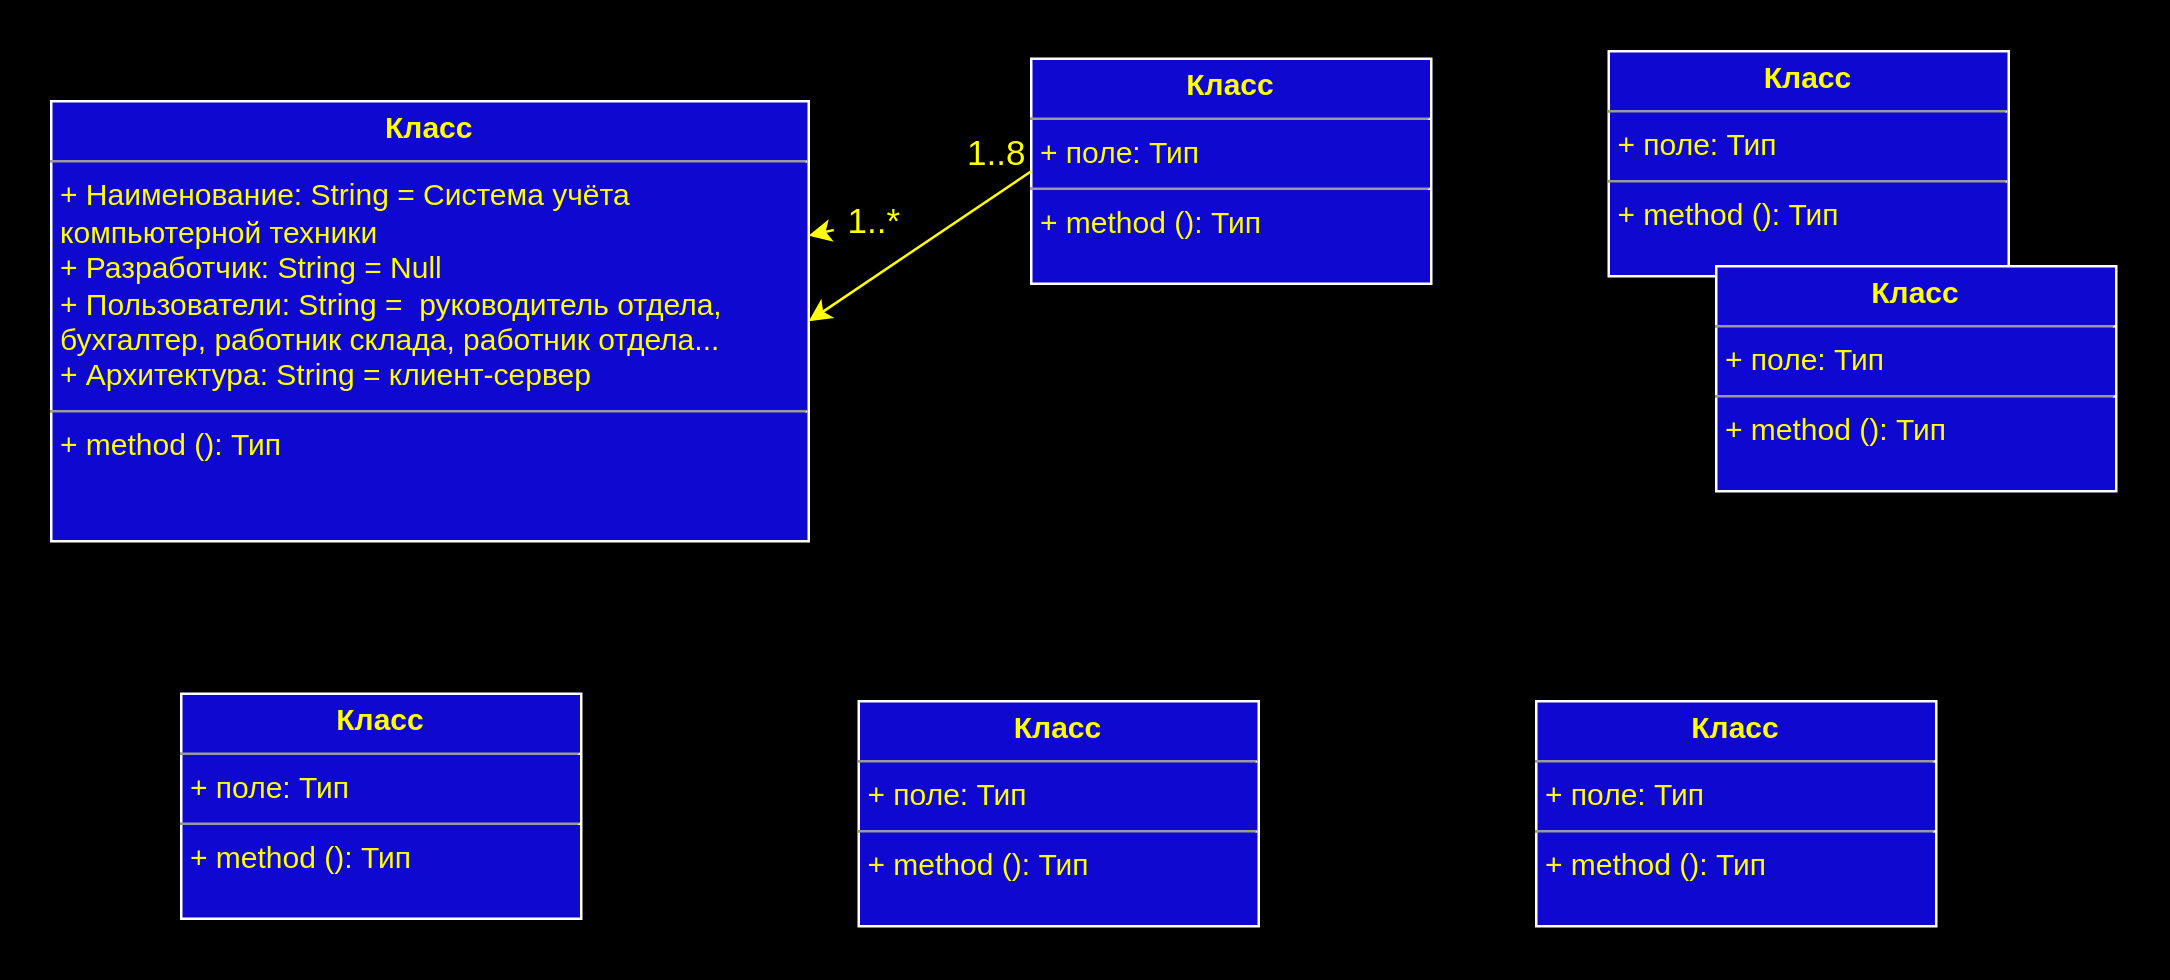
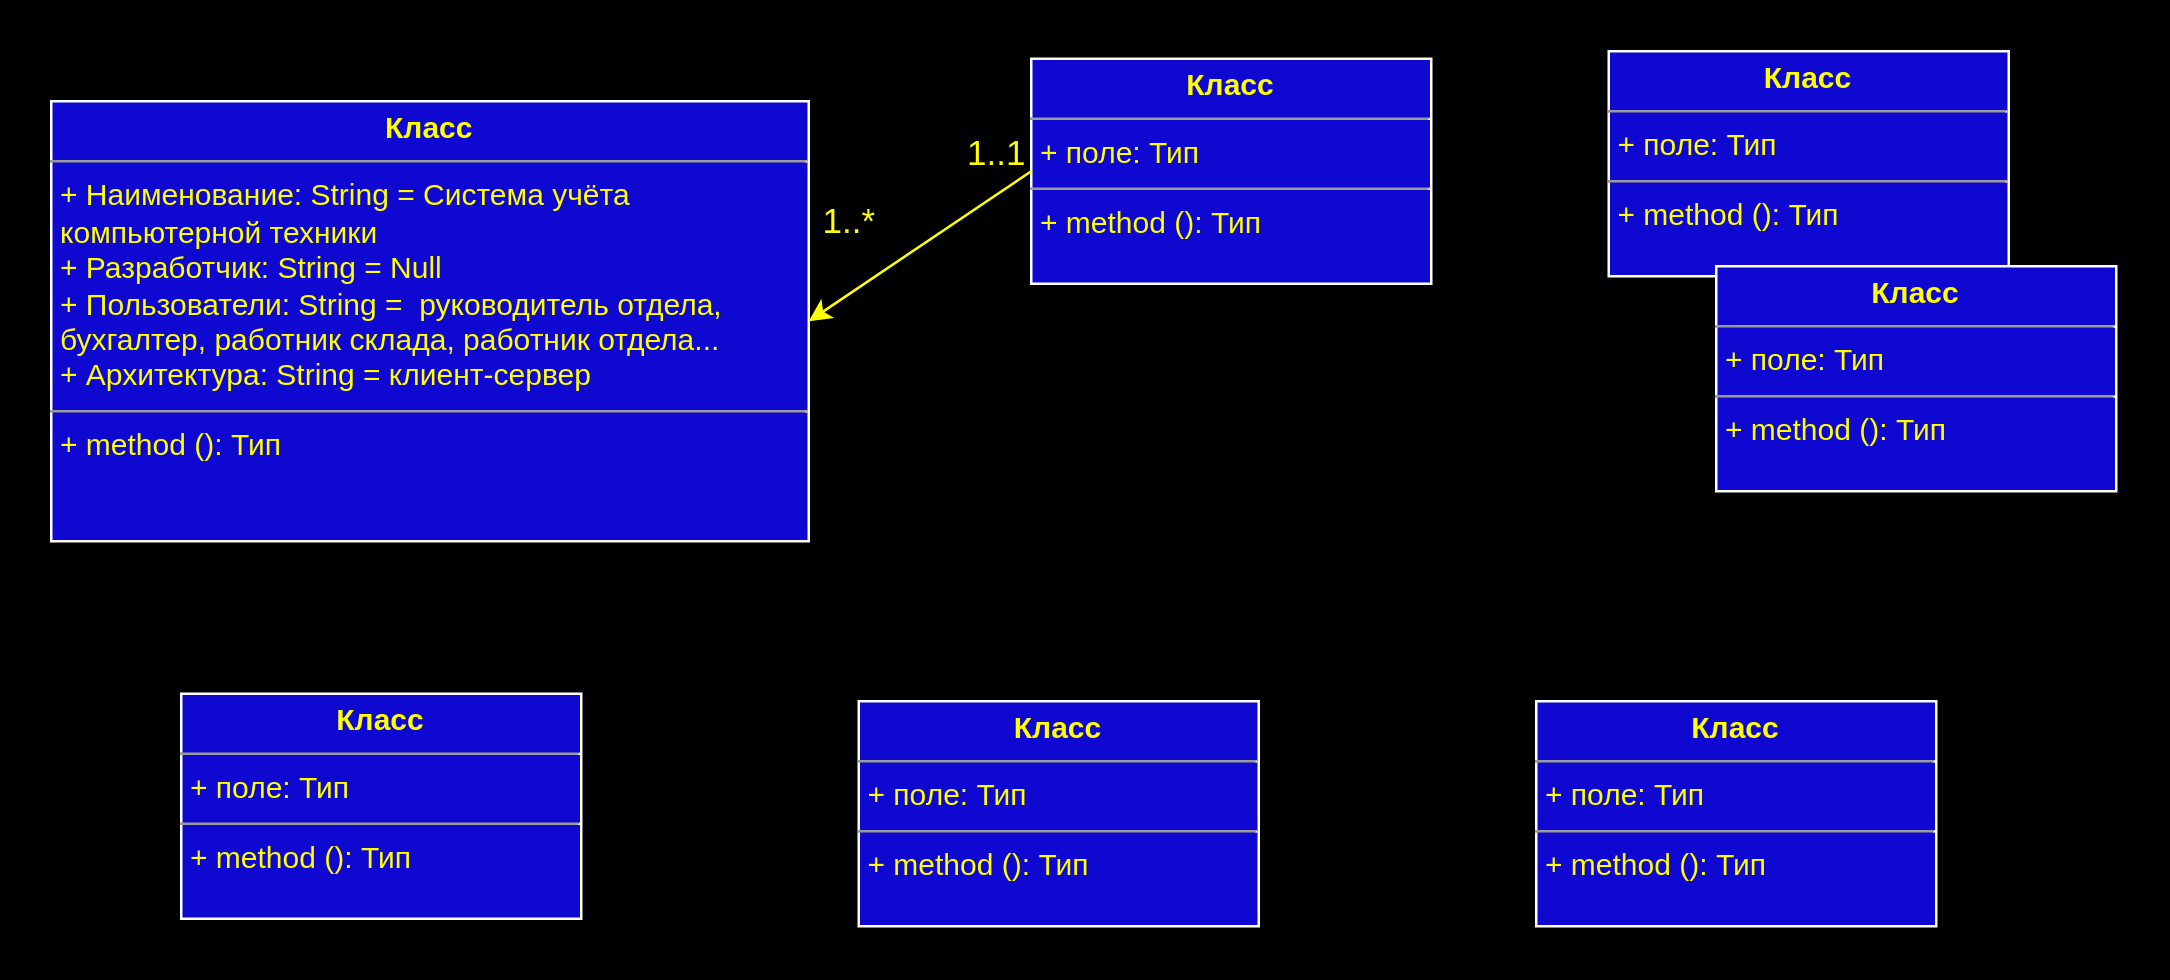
(998, 154) -> (998, 154)
(873, 221) -> (848, 221)
